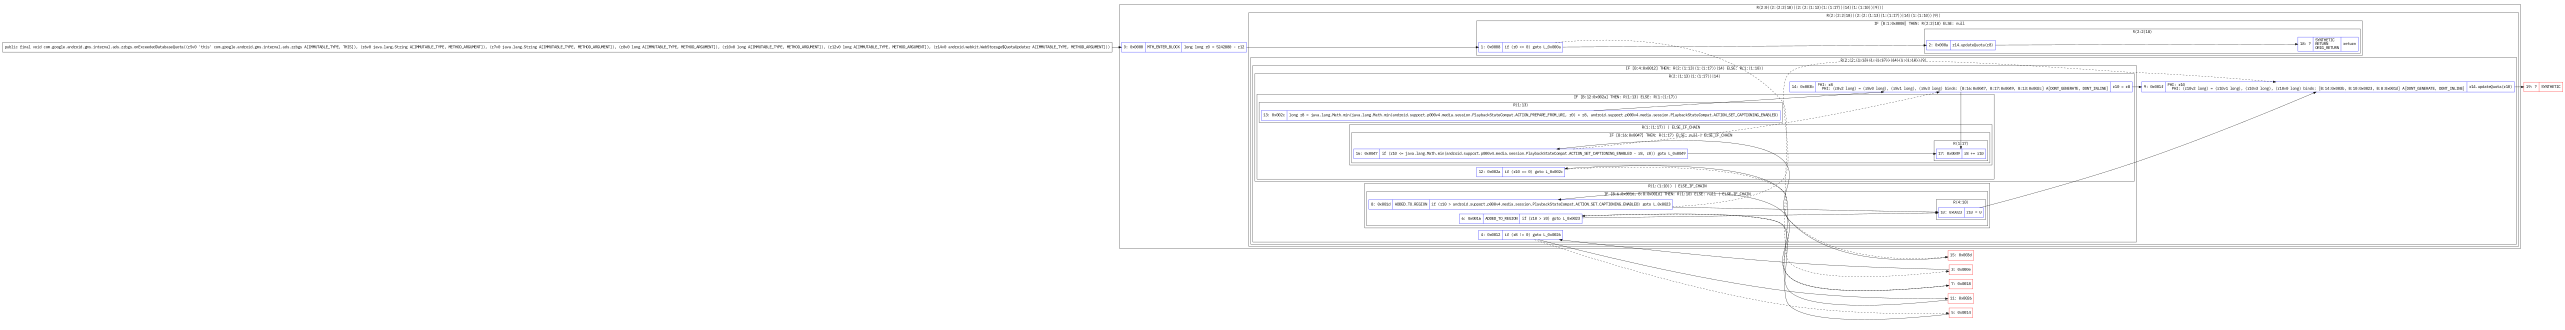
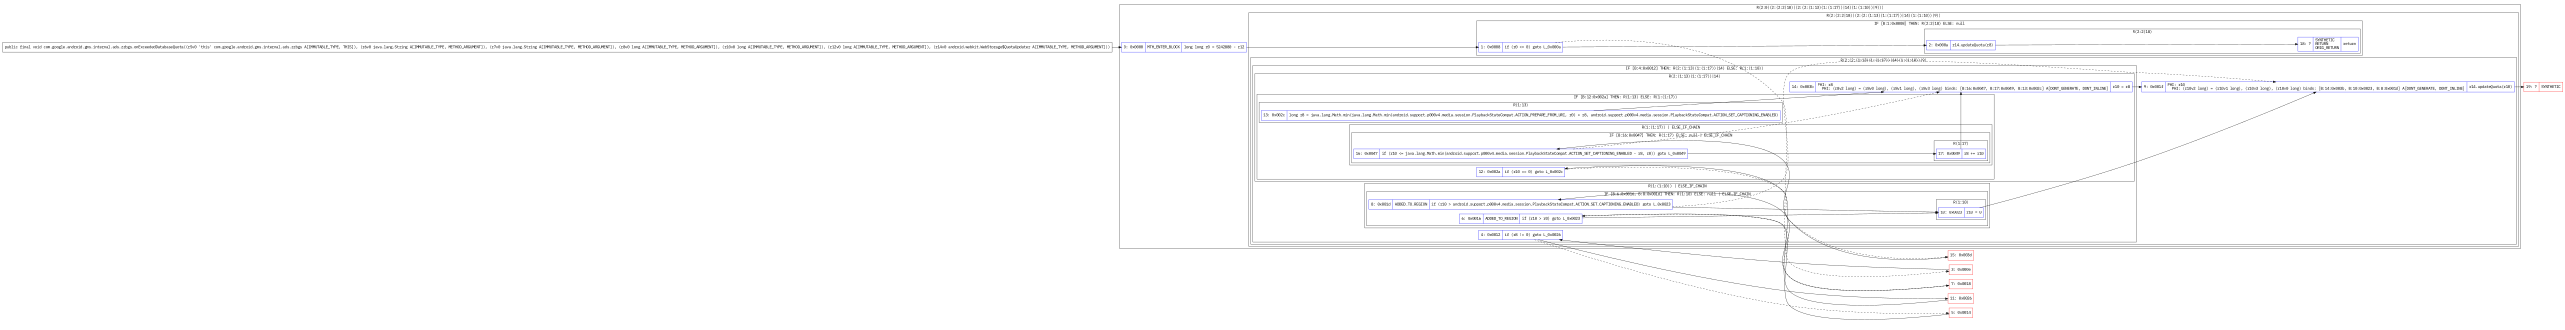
(1961, 119) -> (1961, 122)
(1961, 202) -> (1961, 202)
